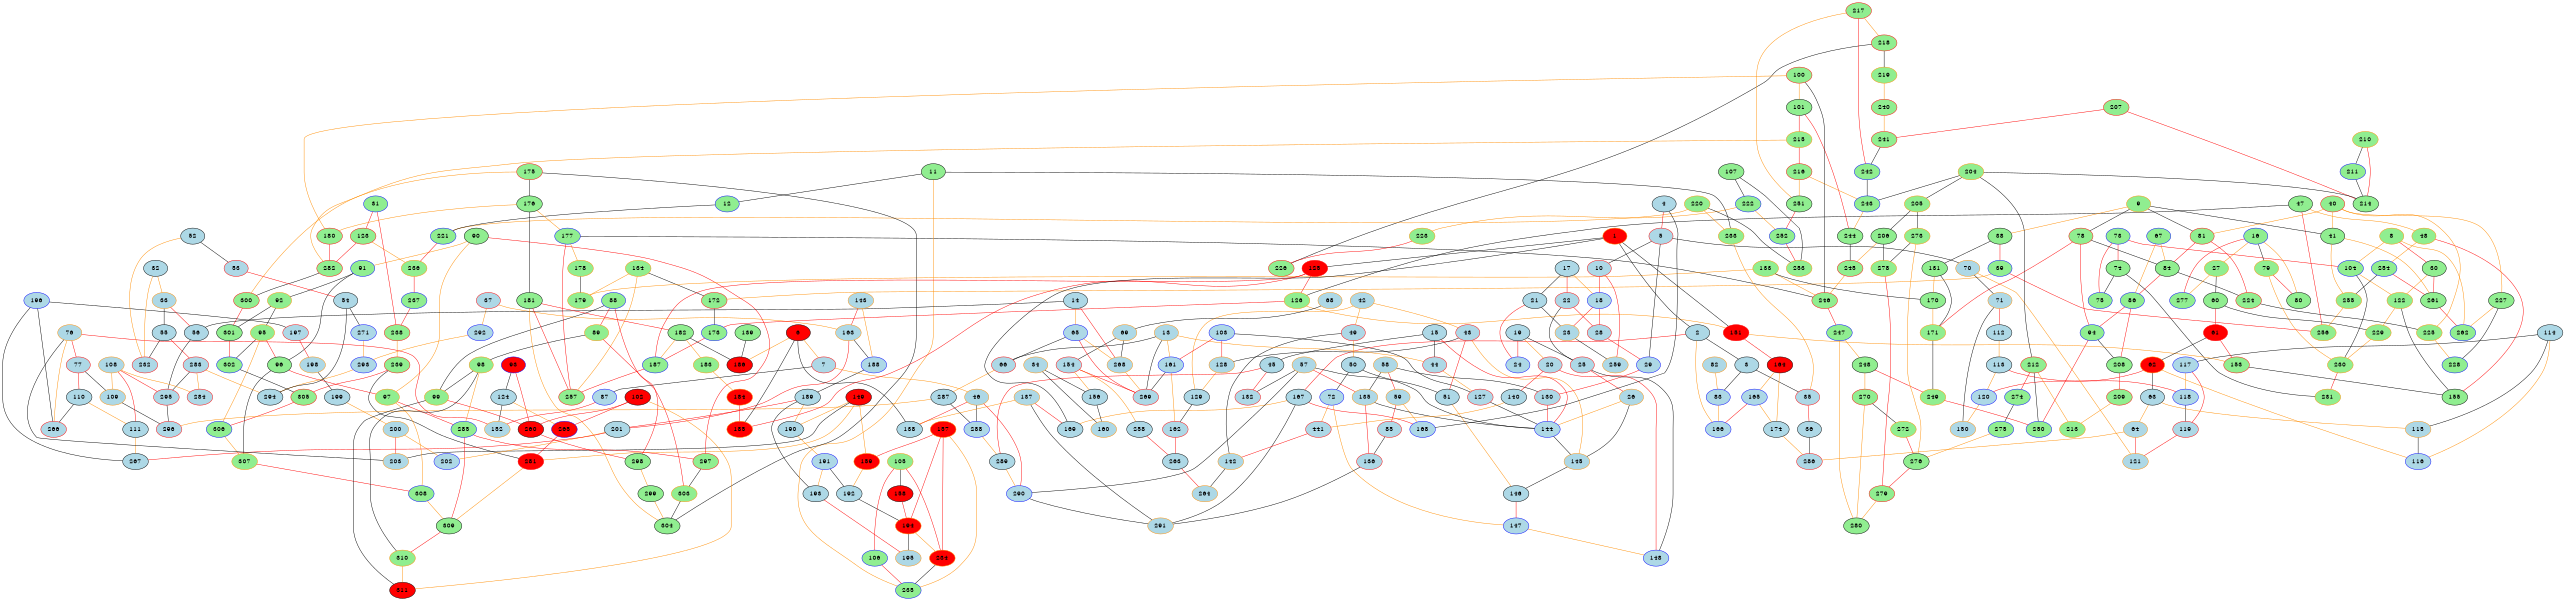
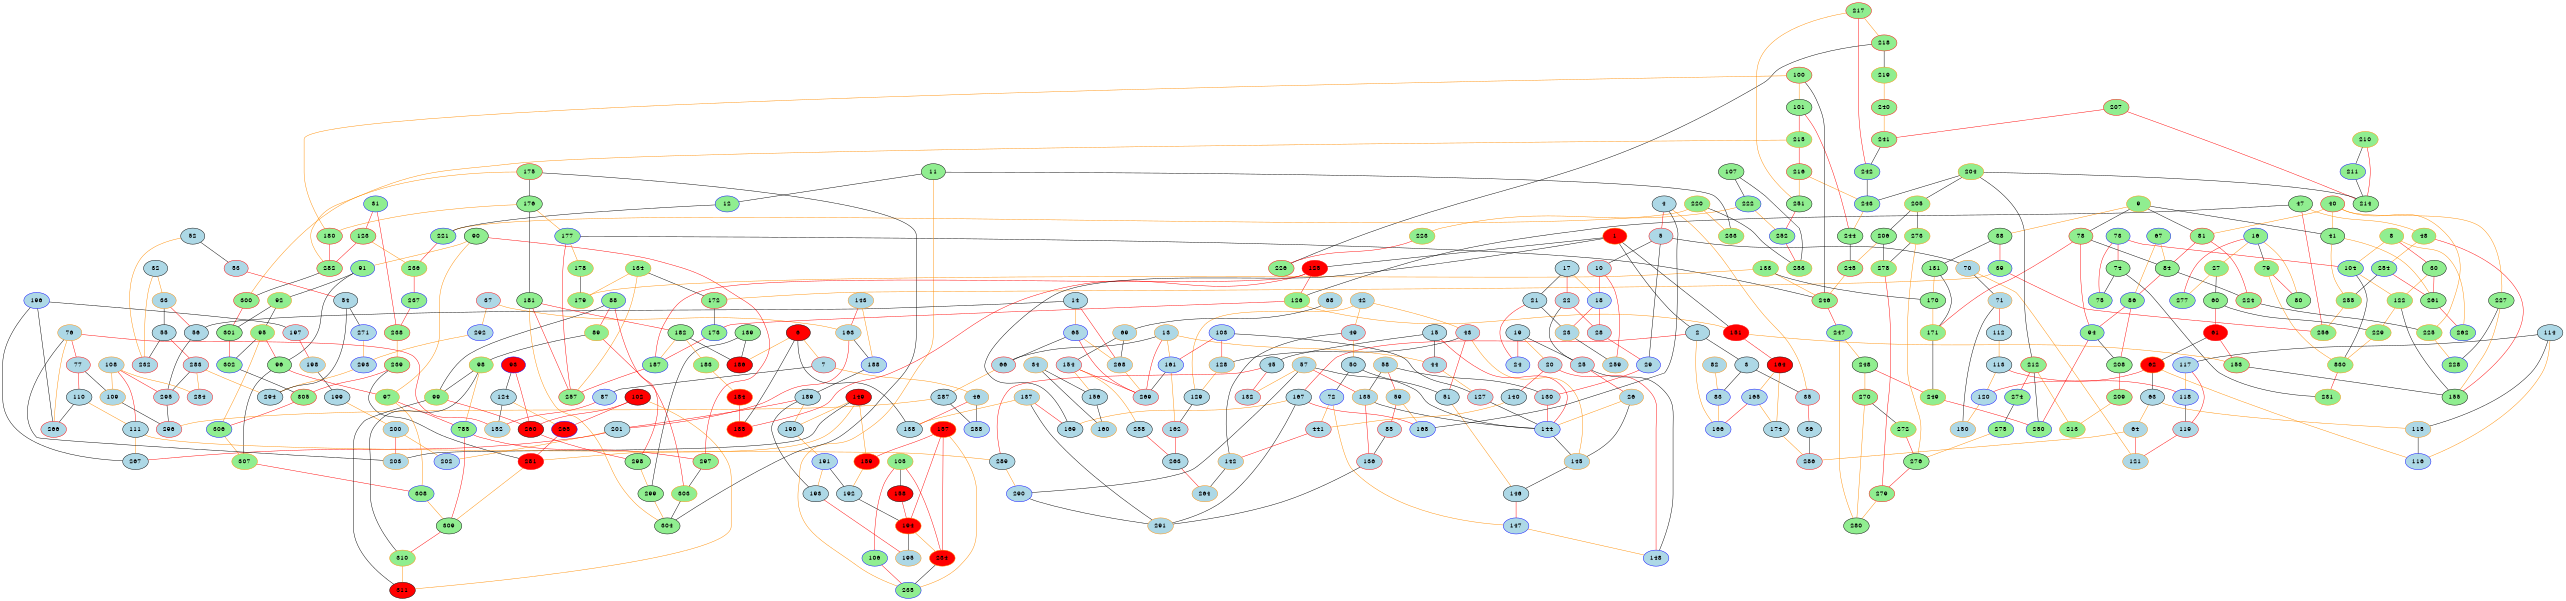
(1782, 314) -> (1748, 294)
(2482, 317) -> (2486, 352)
(1152, 364) -> (1152, 364)
(2340, 365) -> (2340, 365)
(1276, 381) -> (1276, 381)
none -> (672, 394)
(464, 429) -> (464, 429)
(1013, 440) -> none
(989, 445) -> (567, 451)
